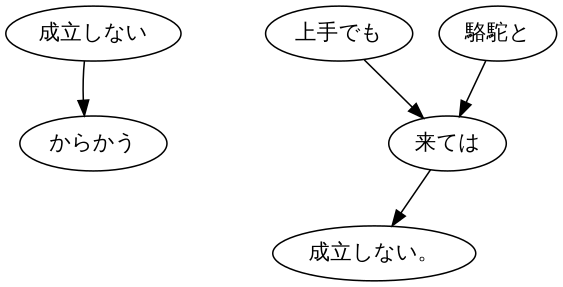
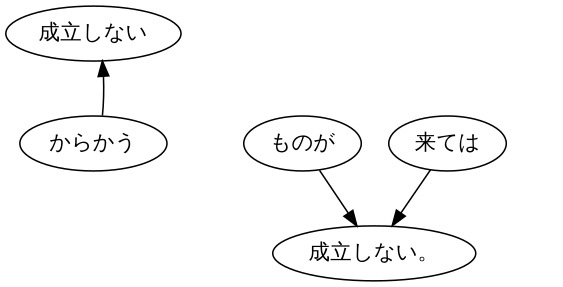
(339, 34) -> none
(498, 34) -> none
(83, 81) -> (104, 96)
none -> (303, 143)
